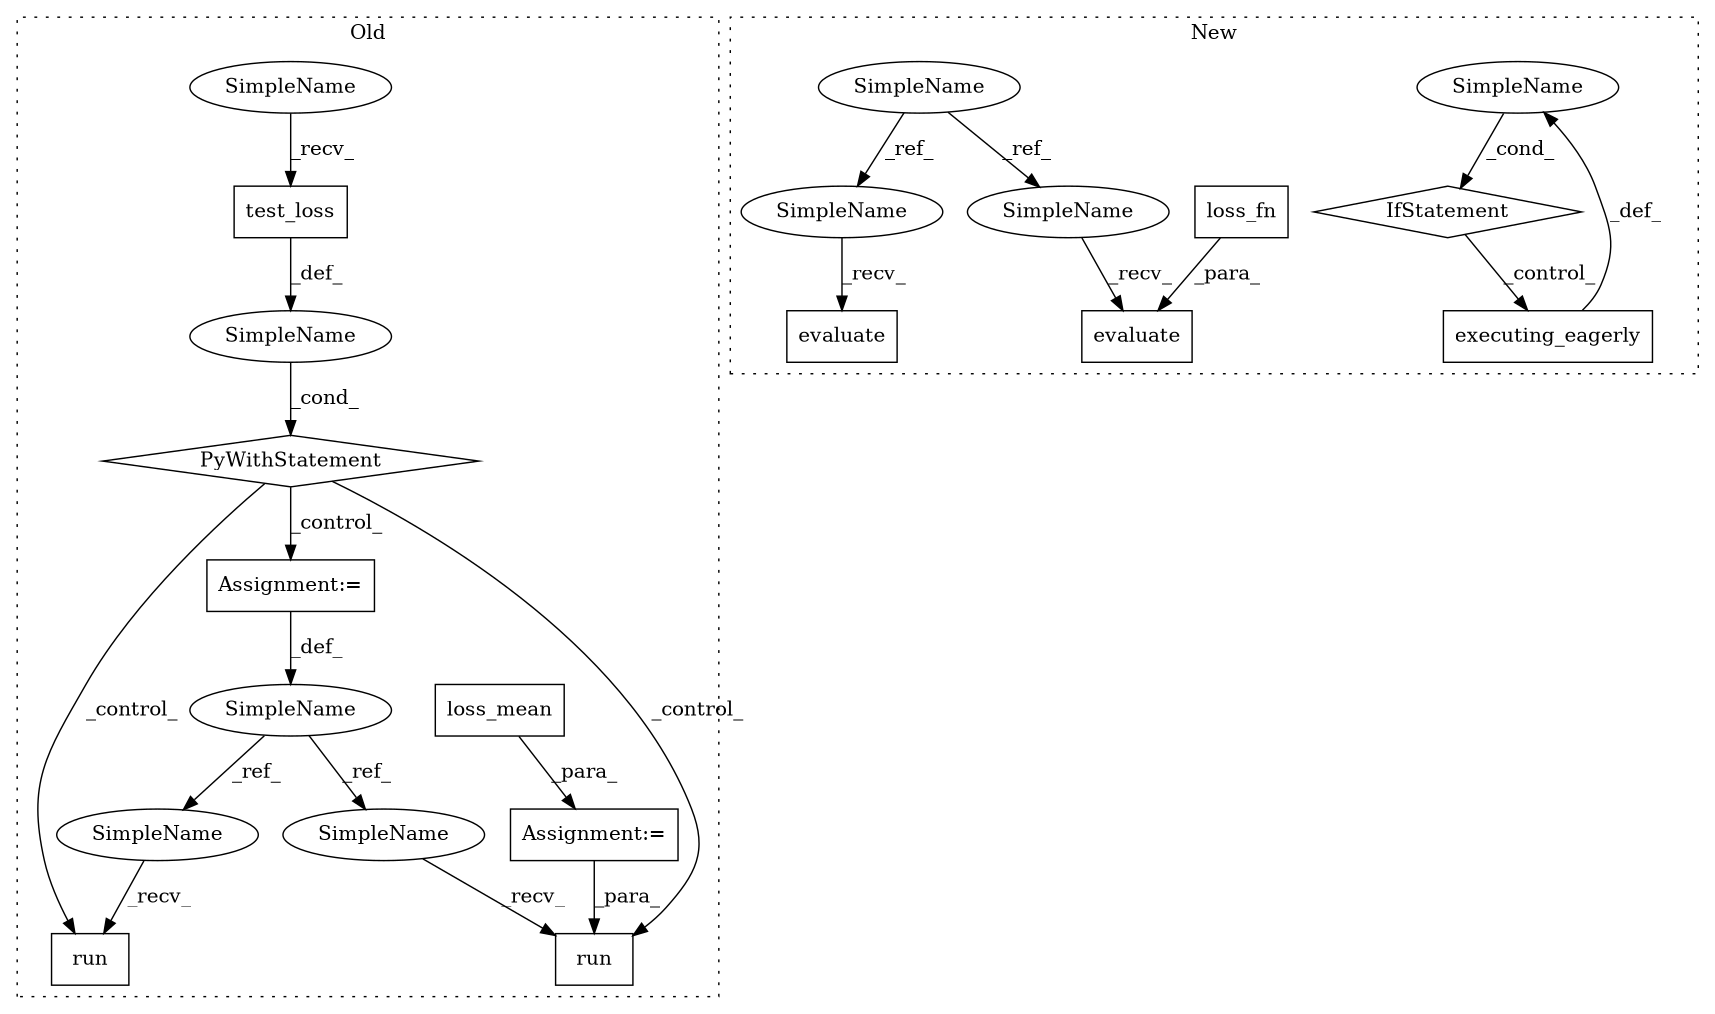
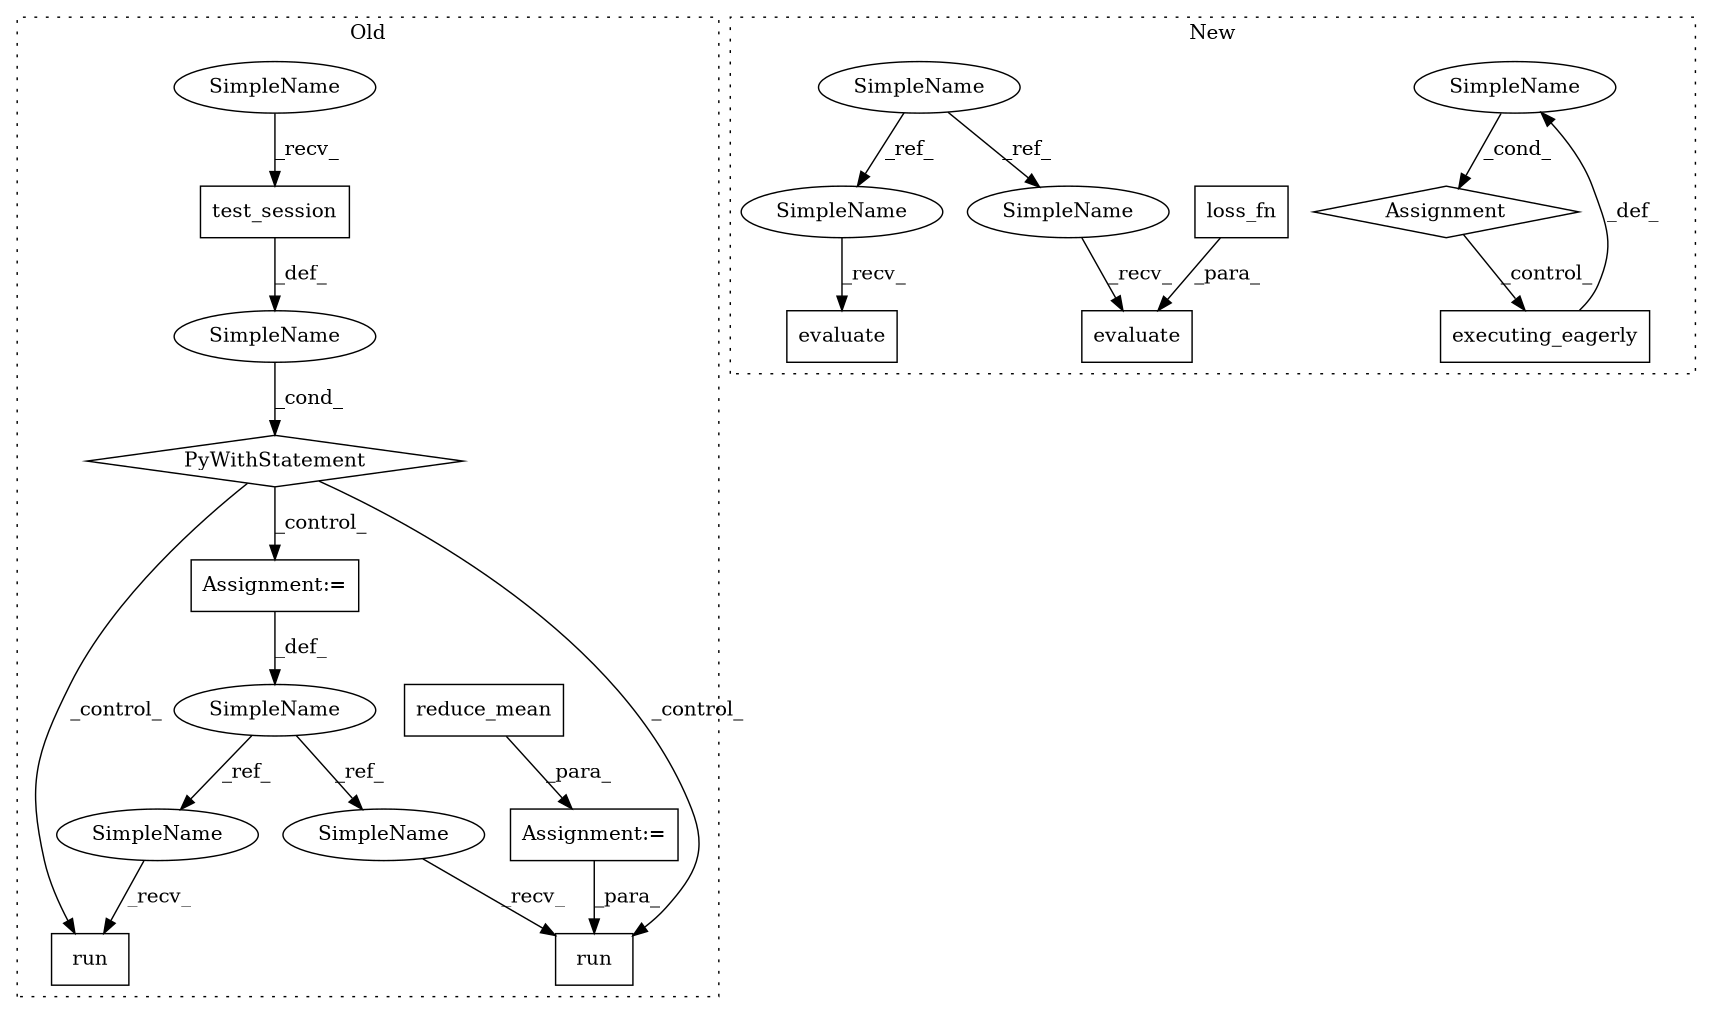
(291, 212) -> (275, 212)
(1448, 212) -> (1446, 212)
(500, 710) -> (484, 710)
